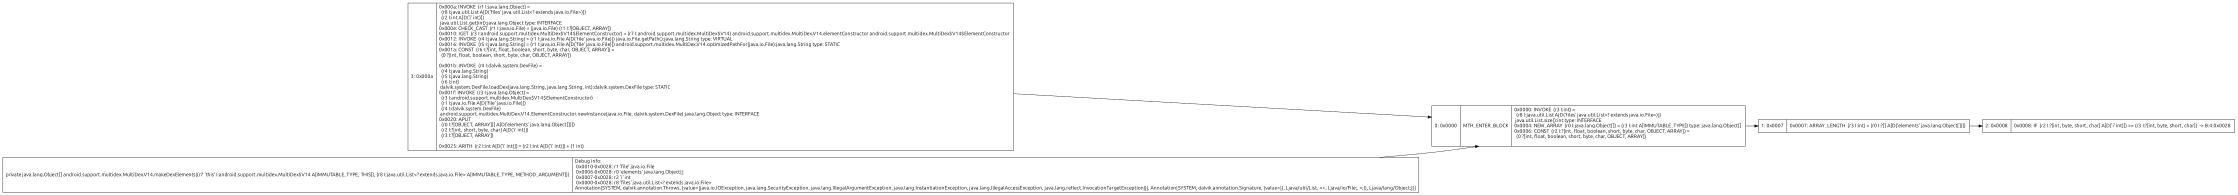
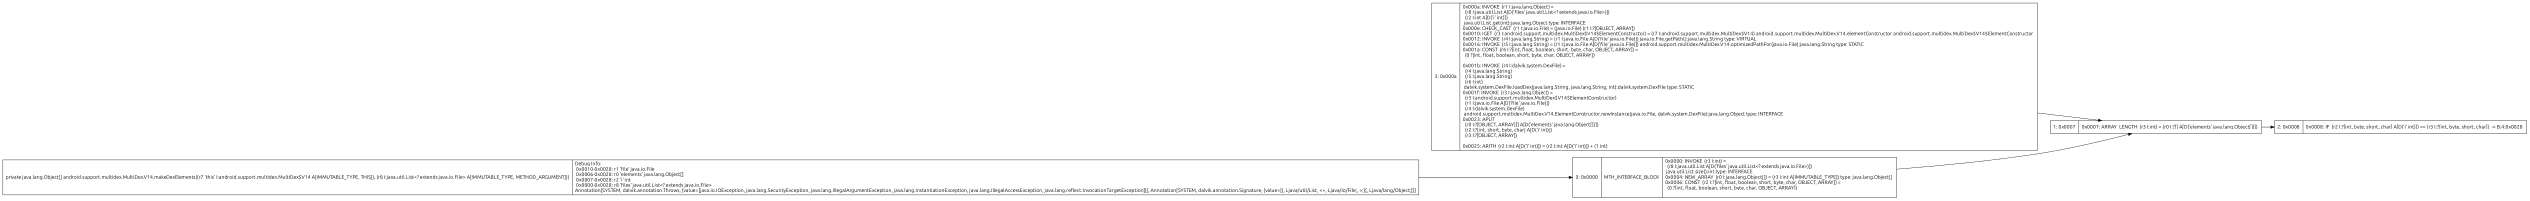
(1221, 105) -> (2068, 117)
(456, 119) -> (1480, 119)
(1486, 126) -> (1632, 177)
